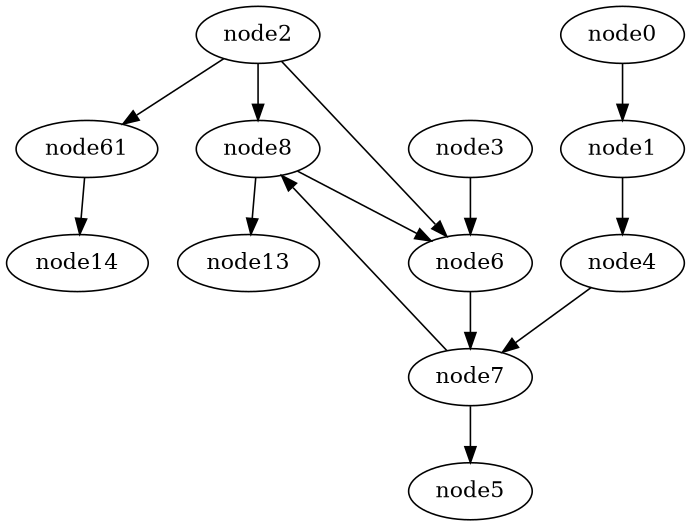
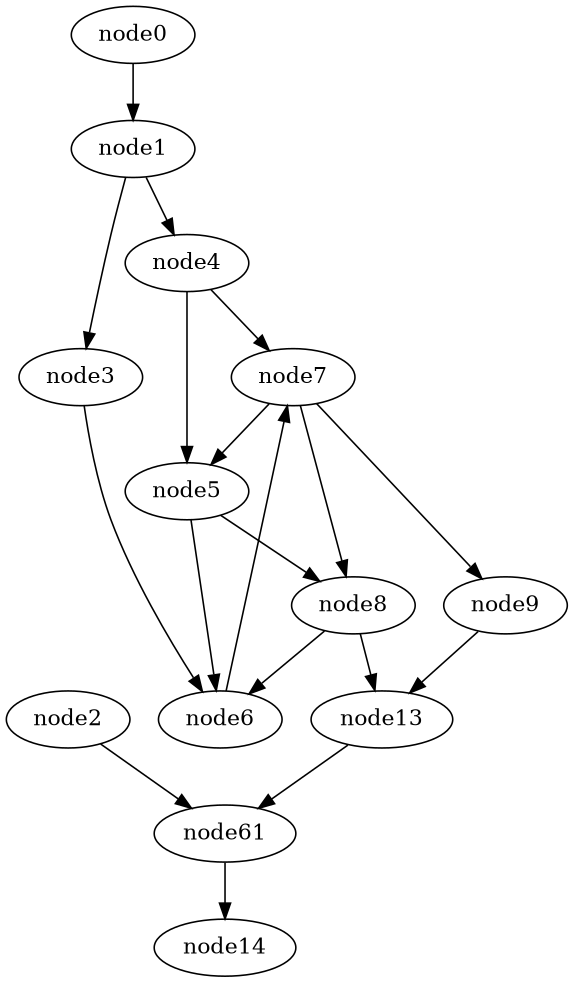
(258, 84) -> (268, 547)
(358, 143) -> (202, 597)
none -> (106, 255)
none -> (187, 369)
none -> (506, 605)
none -> (310, 772)
